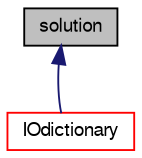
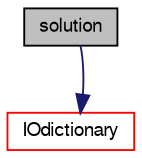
(58, 89) -> (83, 70)
